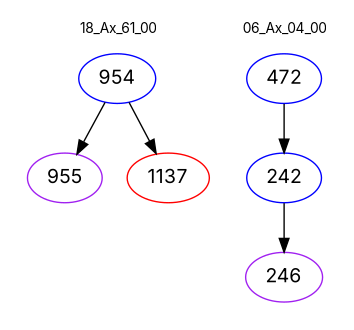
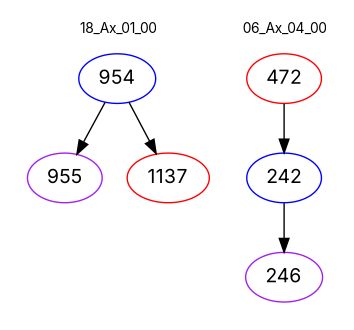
(119, 30) -> (119, 30)
(284, 79) -> (284, 79)
